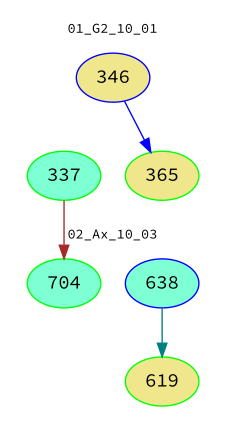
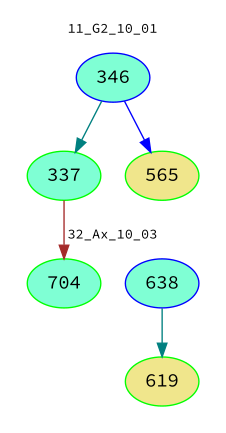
(113, 29) -> (113, 29)
(113, 78) -> (113, 78)
none -> (92, 121)
(162, 176) -> (162, 176)
(113, 235) -> (113, 235)
